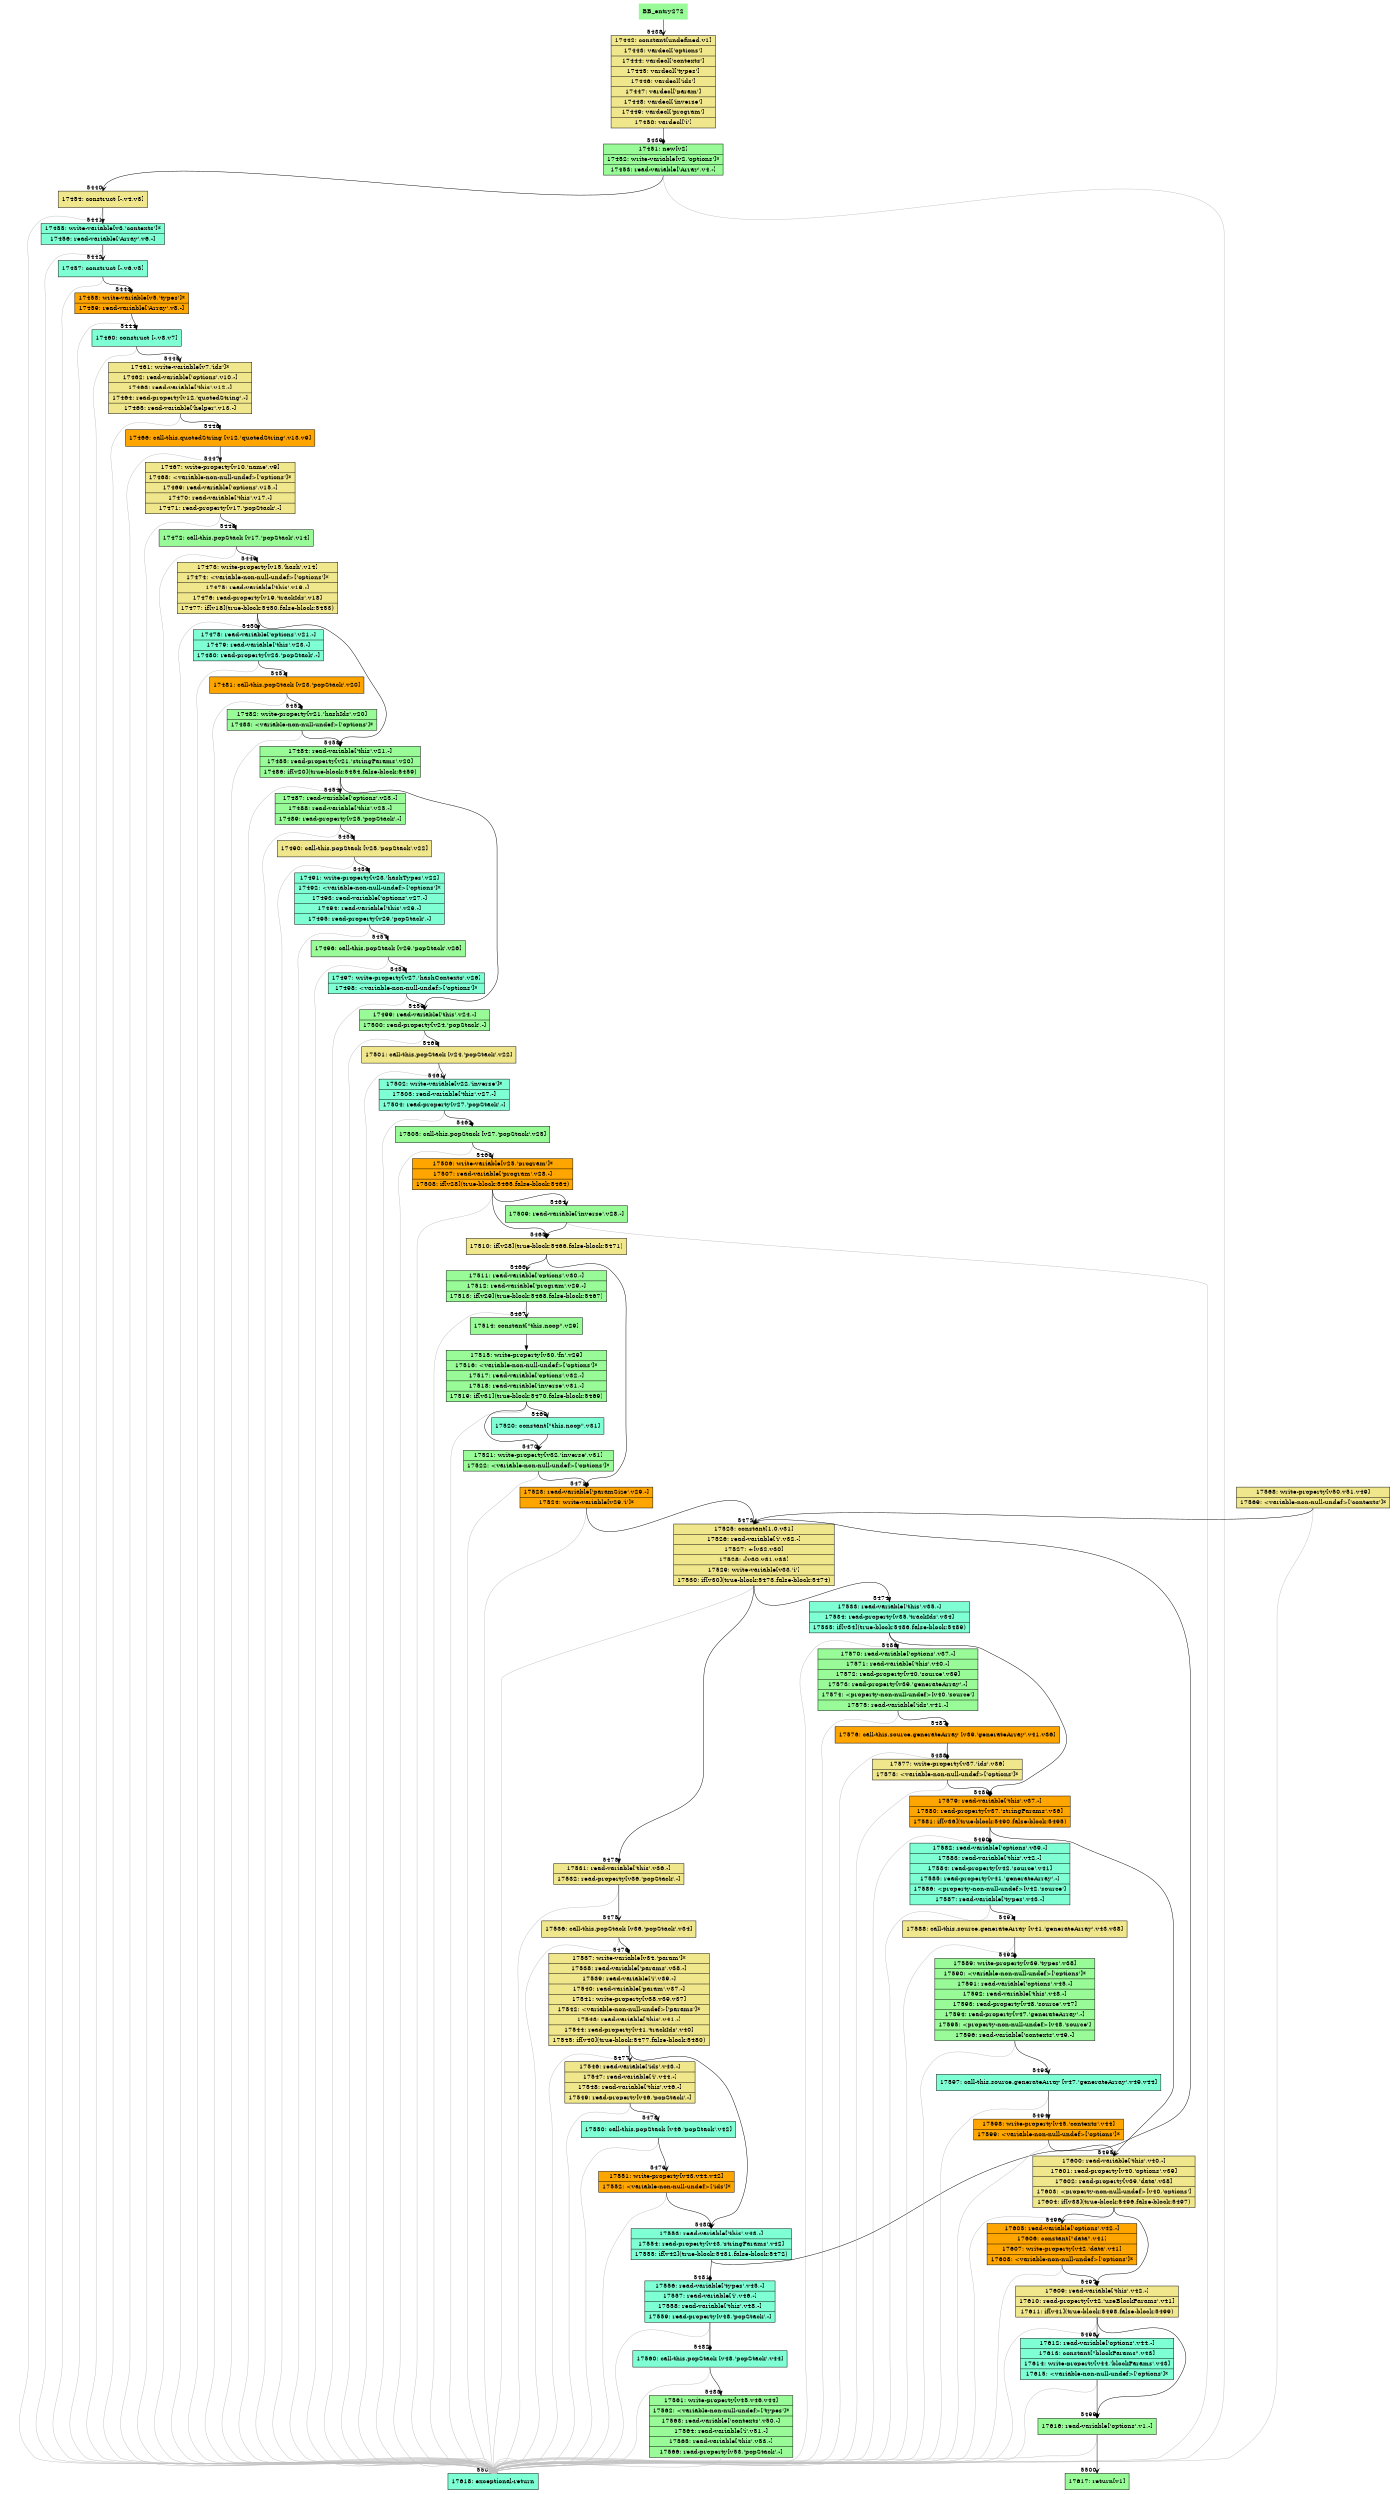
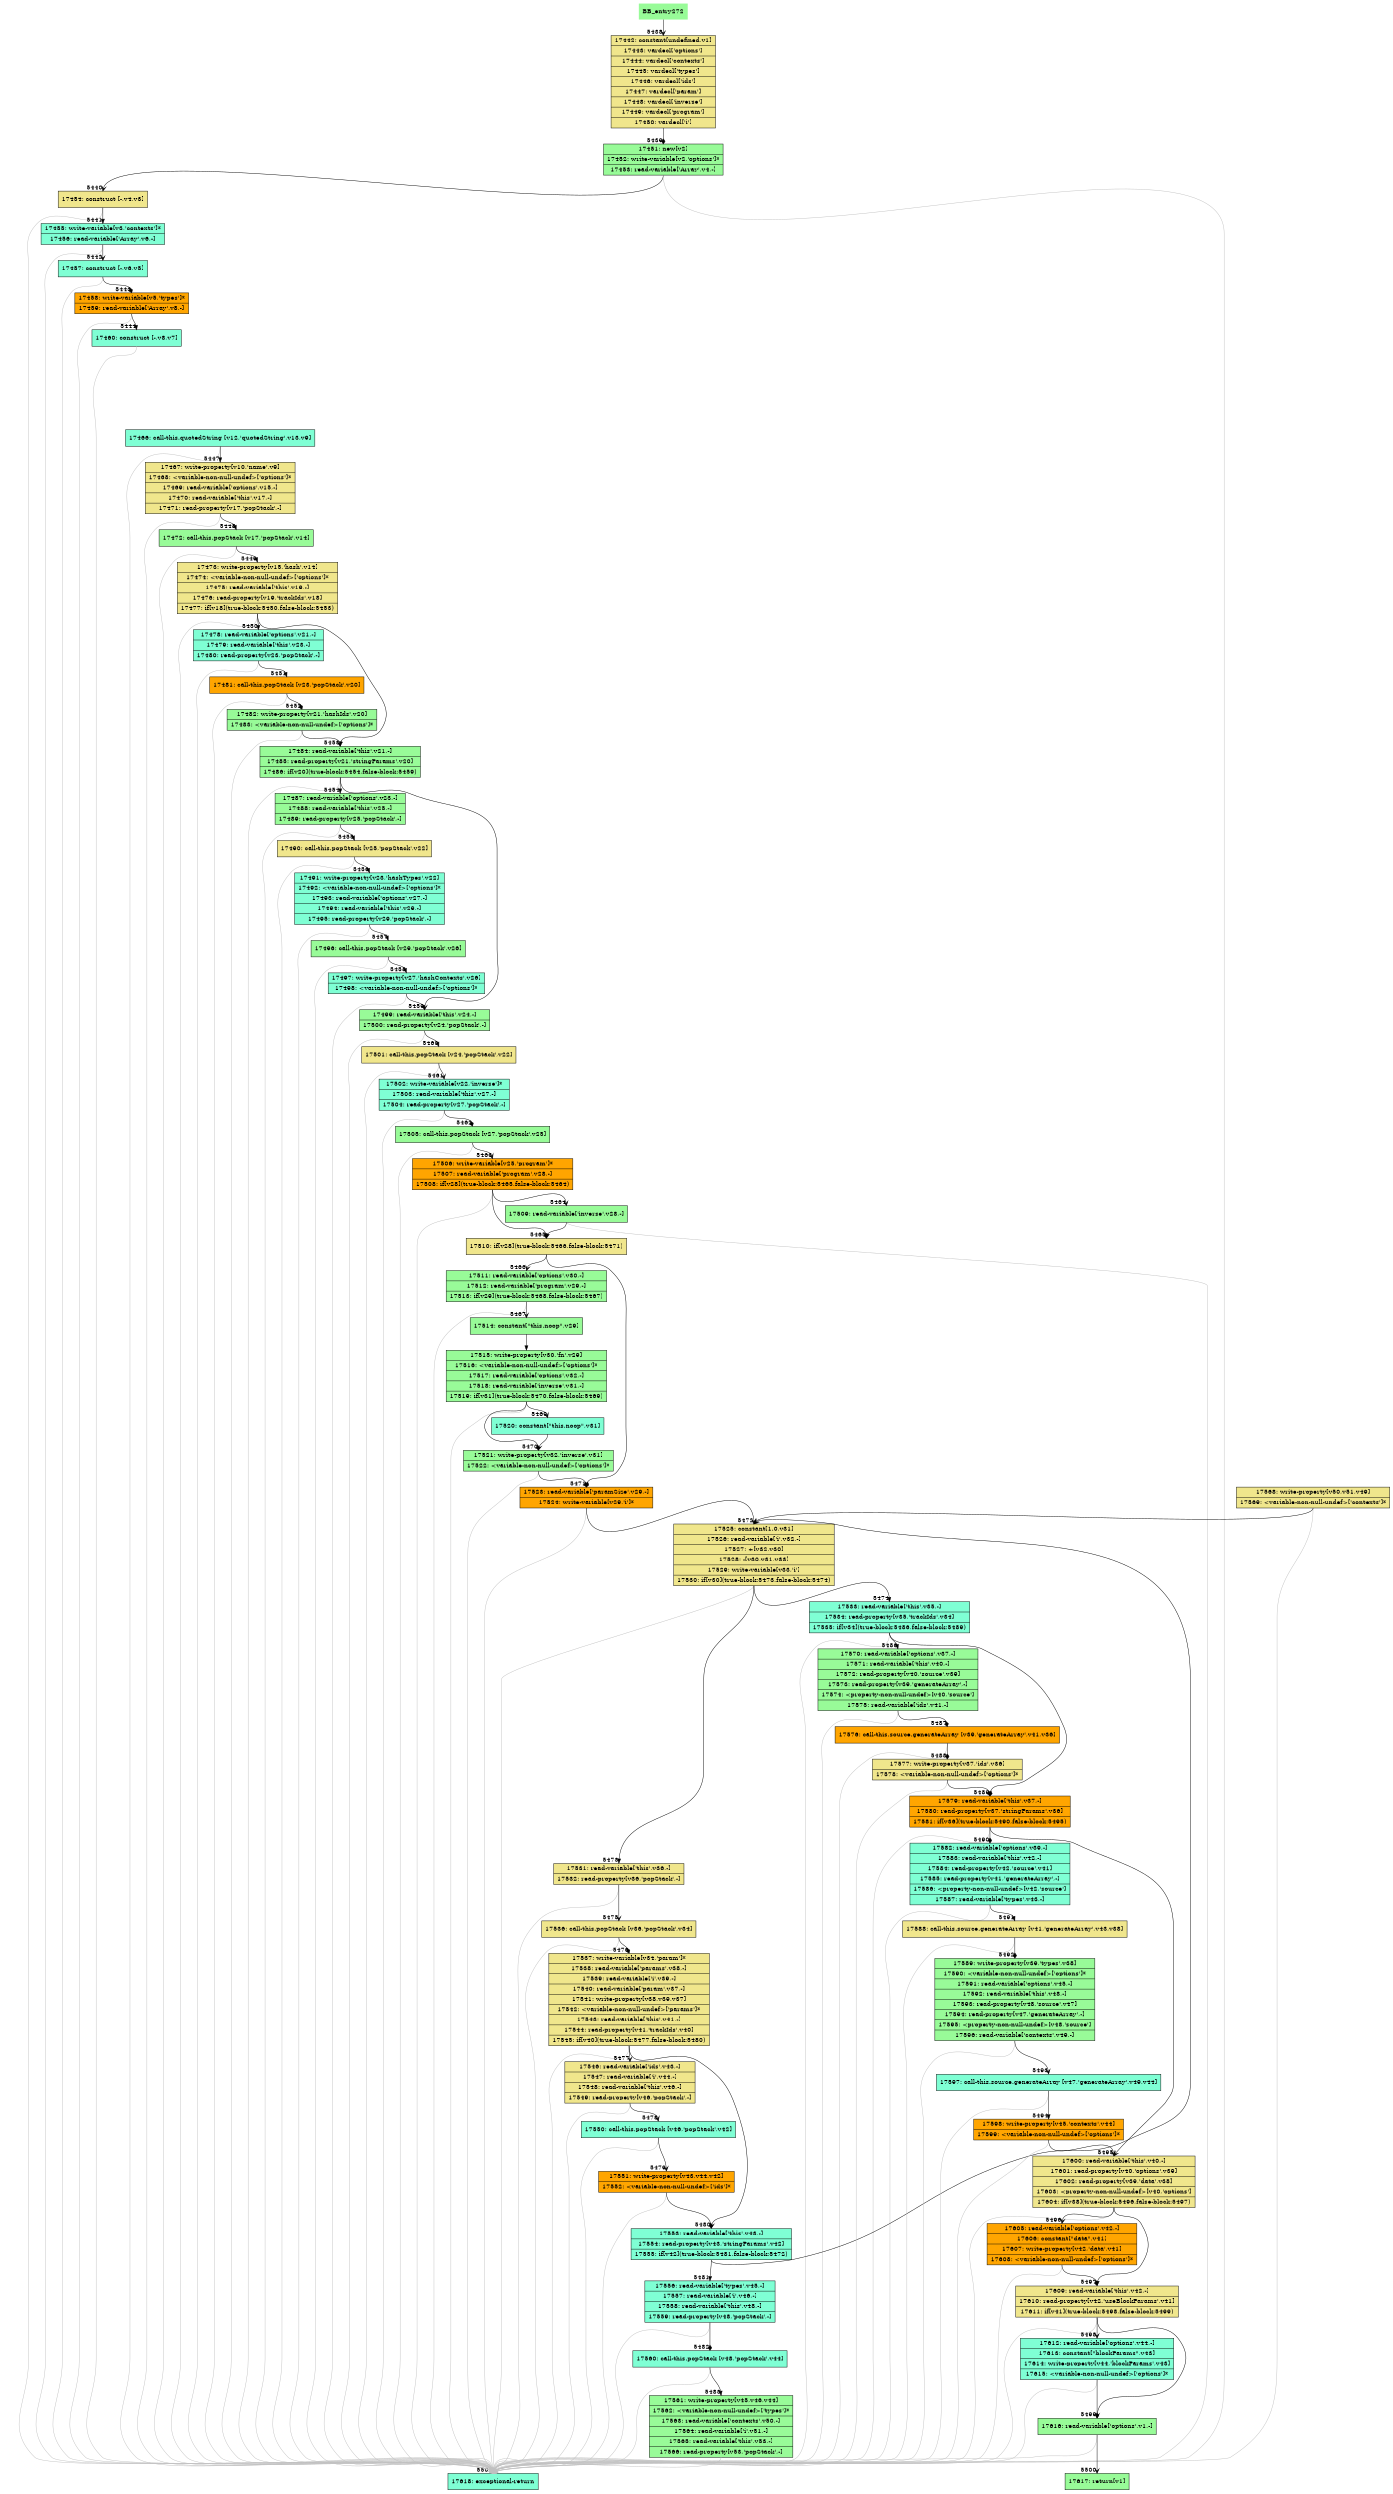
(180, 388) -> none
(220, 438) -> (220, 438)
(711, 2268) -> (711, 2268)
